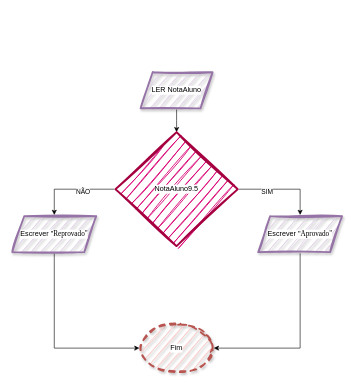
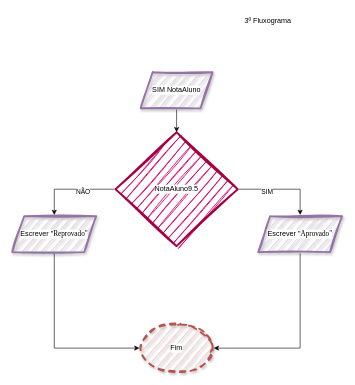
none -> (268, 21)
(177, 90) -> (177, 90)
